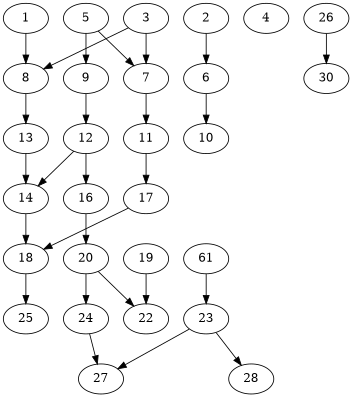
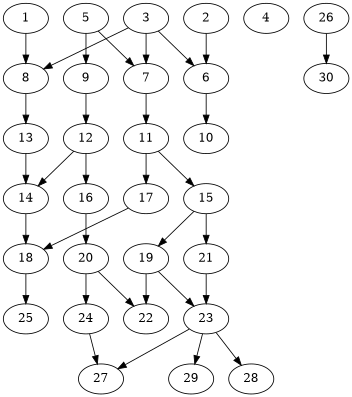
none -> (173, 45)
none -> (206, 199)
(206, 259) -> (206, 259)
none -> (173, 286)
none -> (191, 379)
